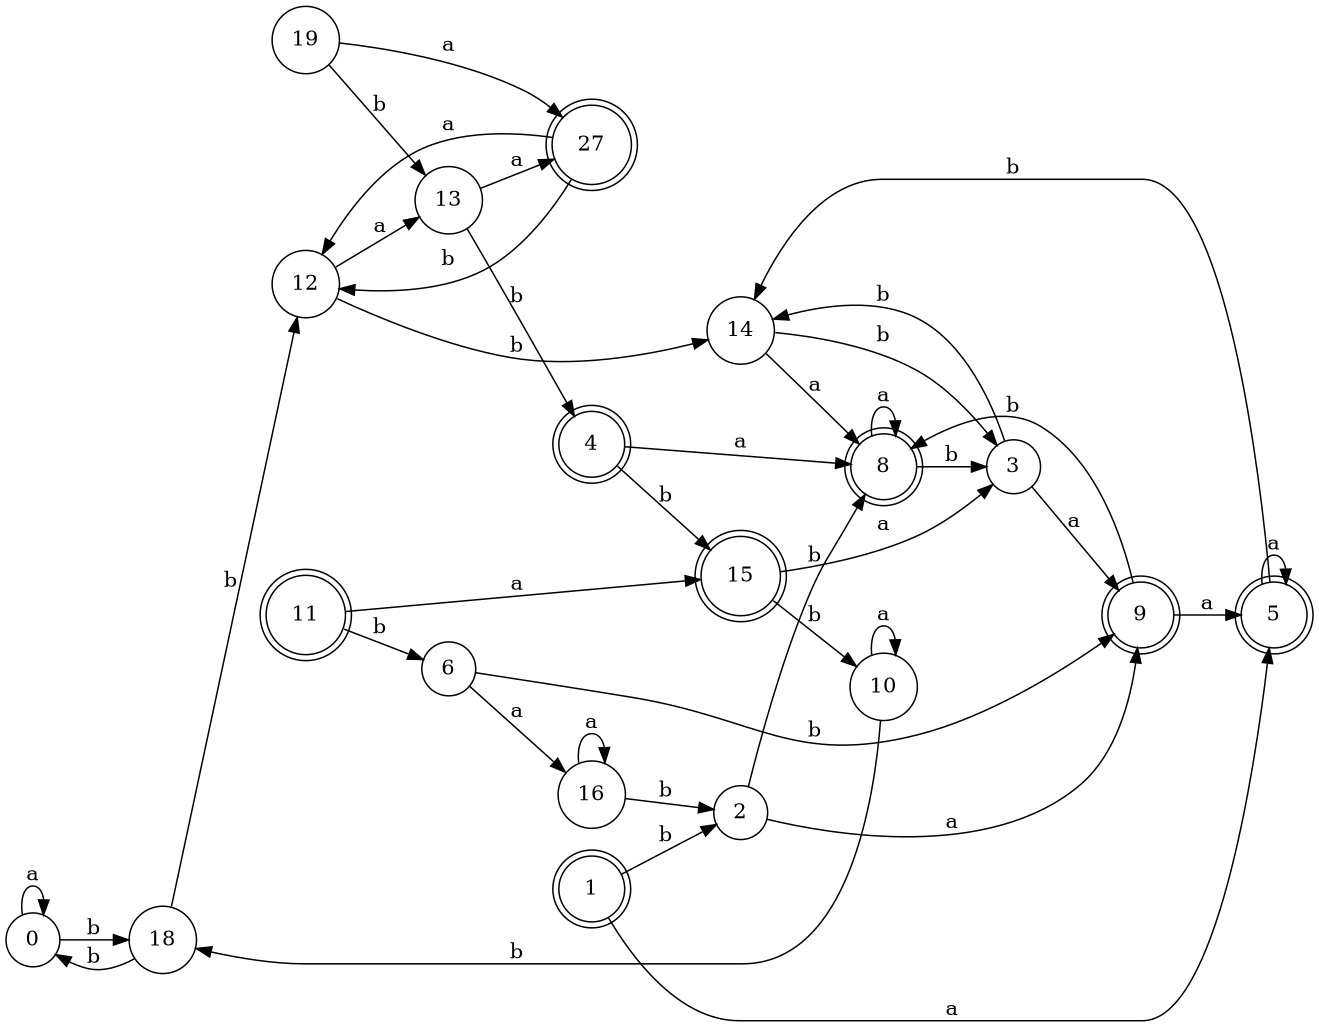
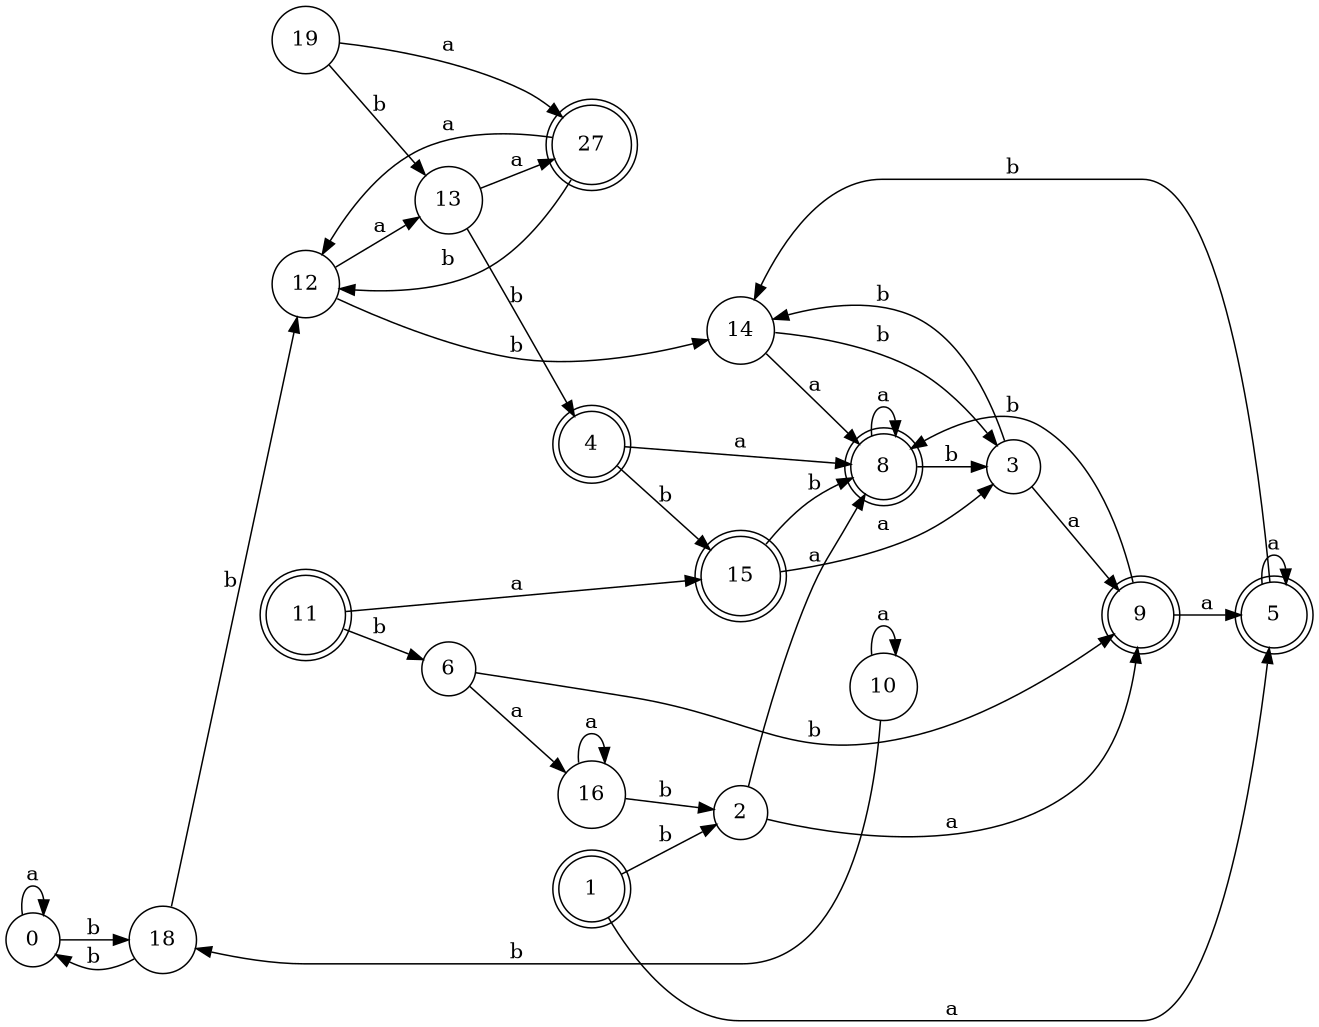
(815, 556) -> (815, 556)
(809, 629) -> (799, 510)
